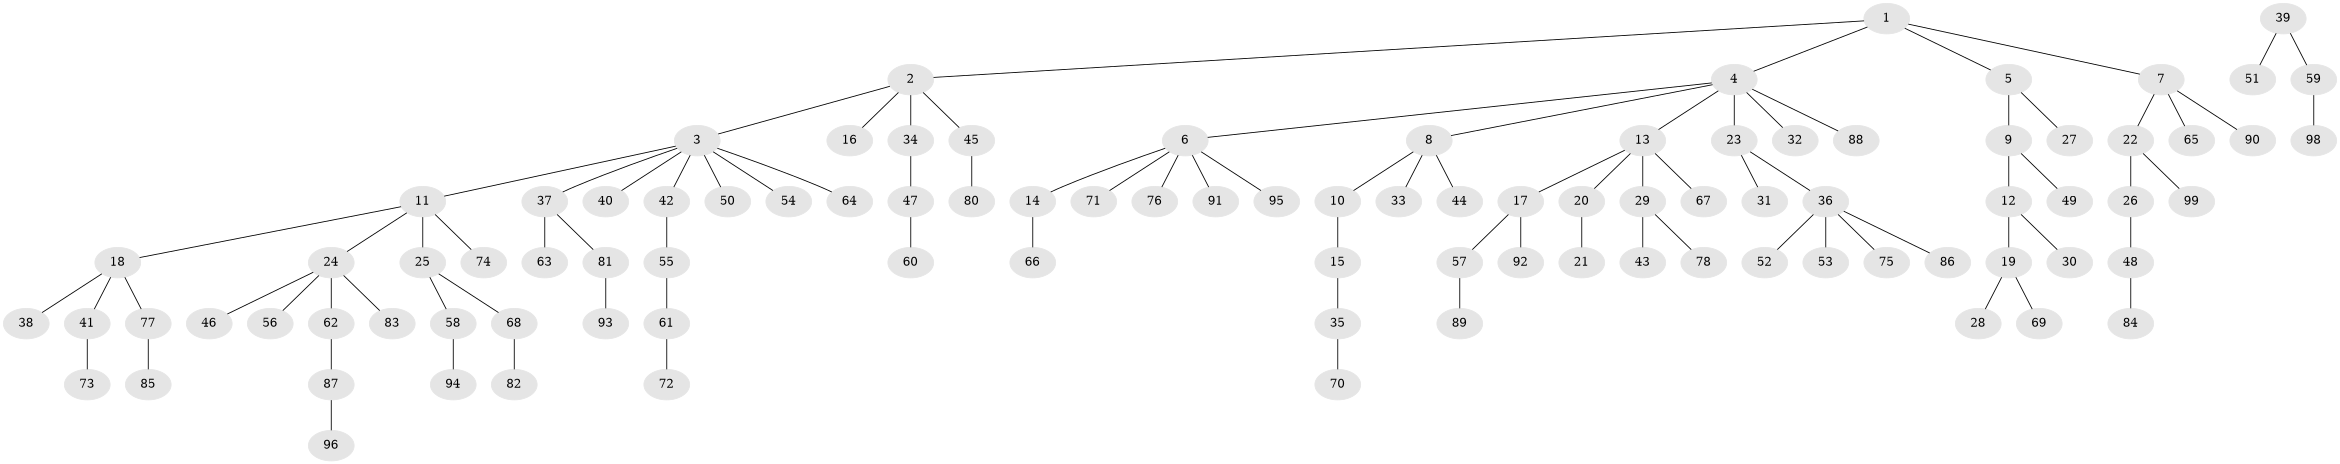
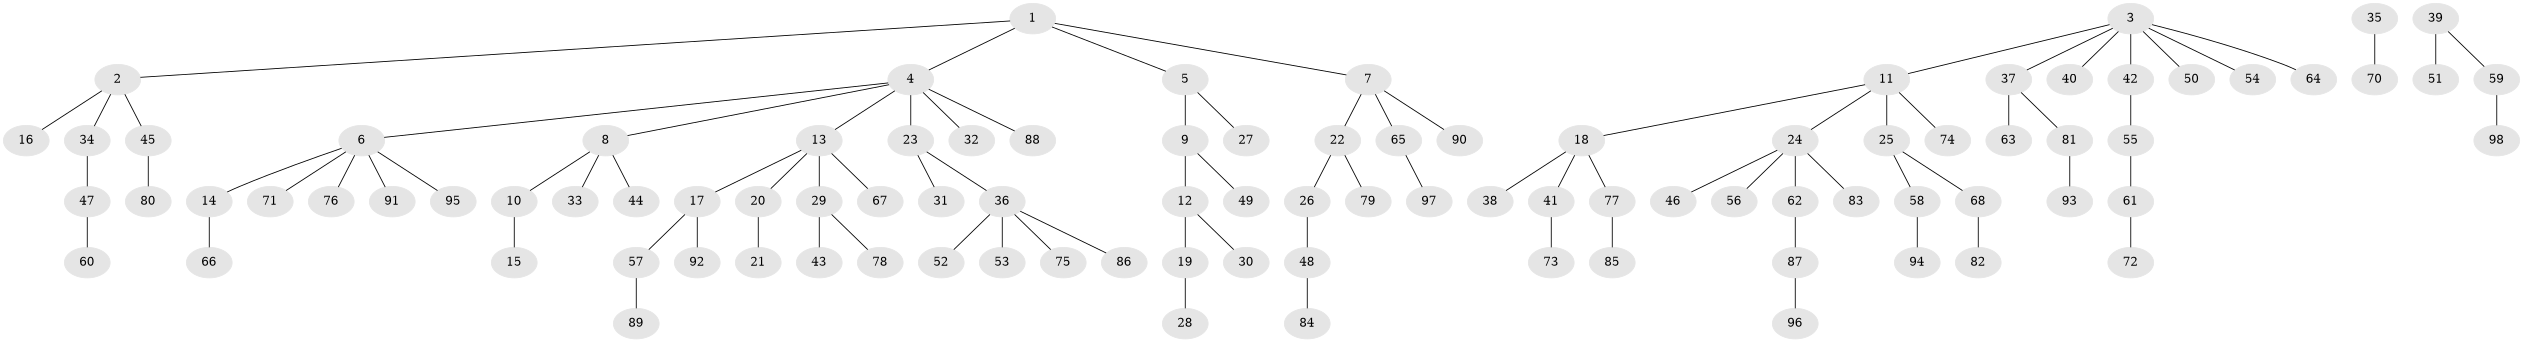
(804, 110) -> none
none -> (1429, 202)
(2192, 202) -> (1368, 202)
(1338, 293) -> none
(2039, 324) -> none
